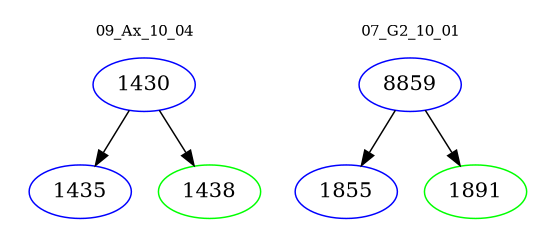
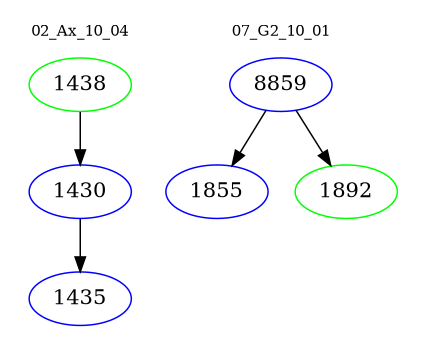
(145, 32) -> (80, 32)
(173, 131) -> (80, 131)
(476, 192) -> (346, 192)
